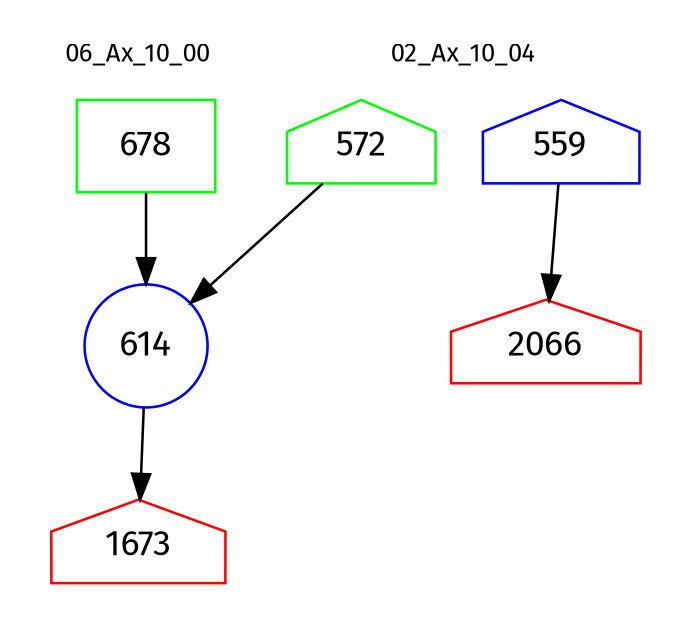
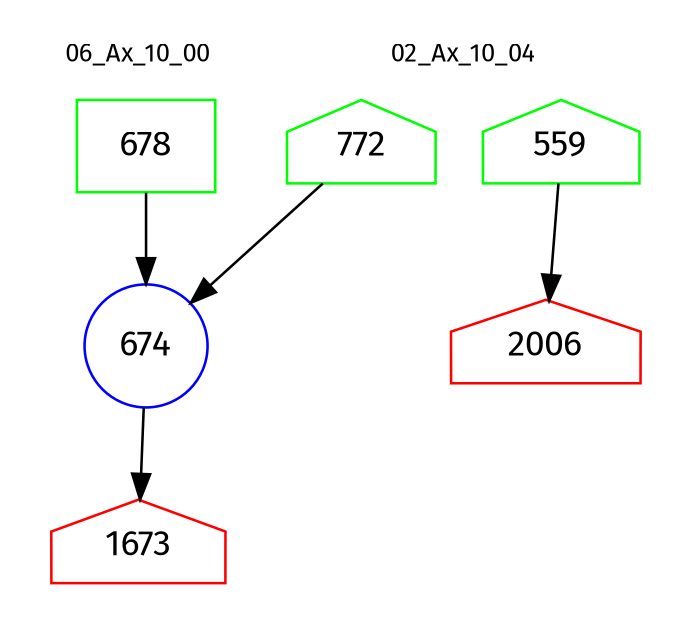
(361, 146) -> (361, 146)
(561, 146) -> (561, 146)
(146, 346) -> (146, 346)
(546, 346) -> (546, 346)
